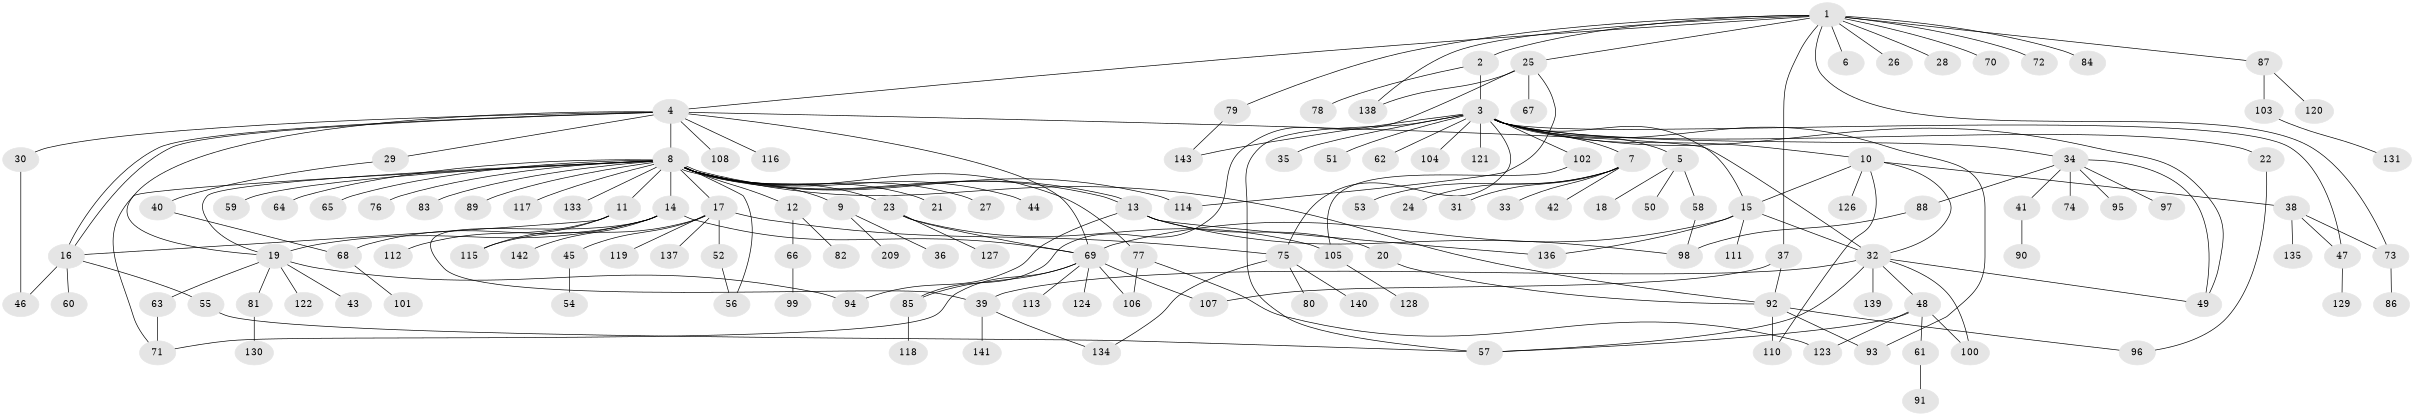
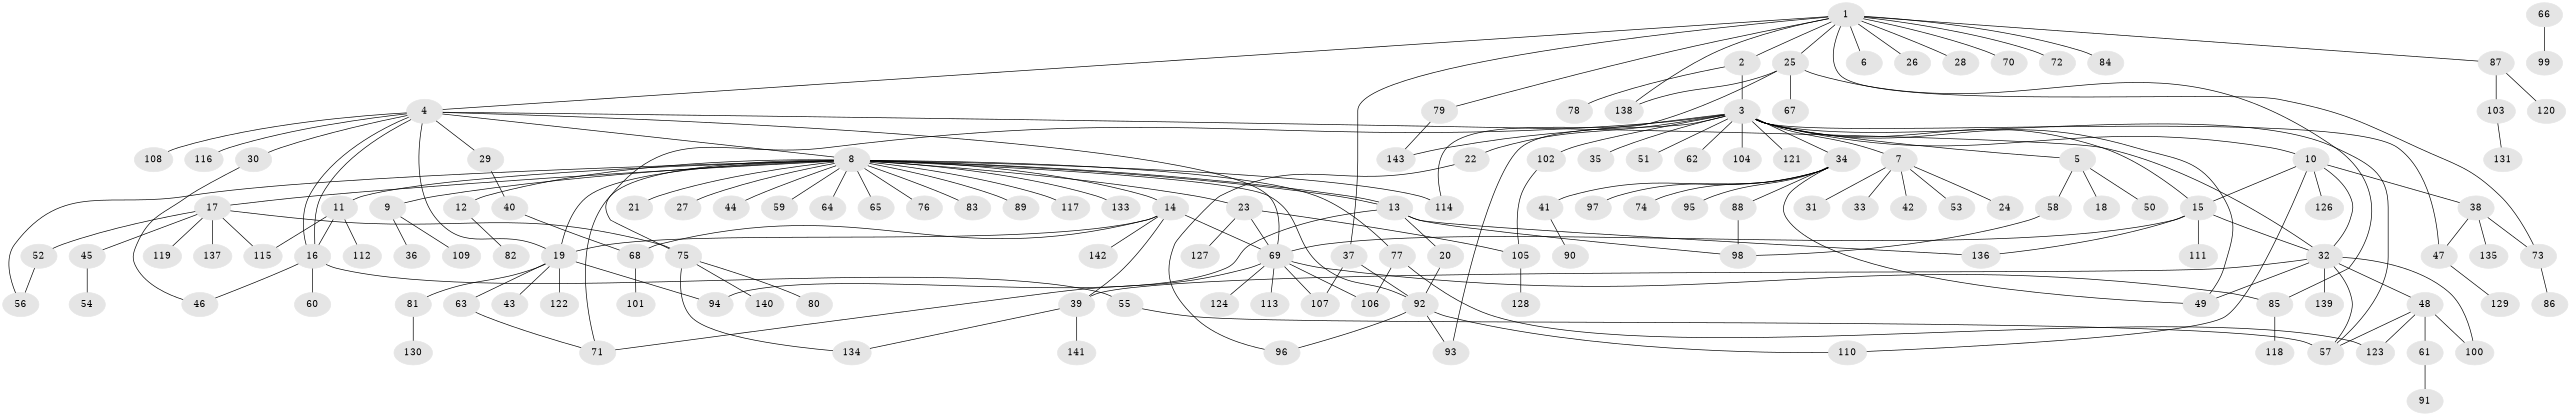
(793, 232) -> none
(891, 256) -> (462, 256)
